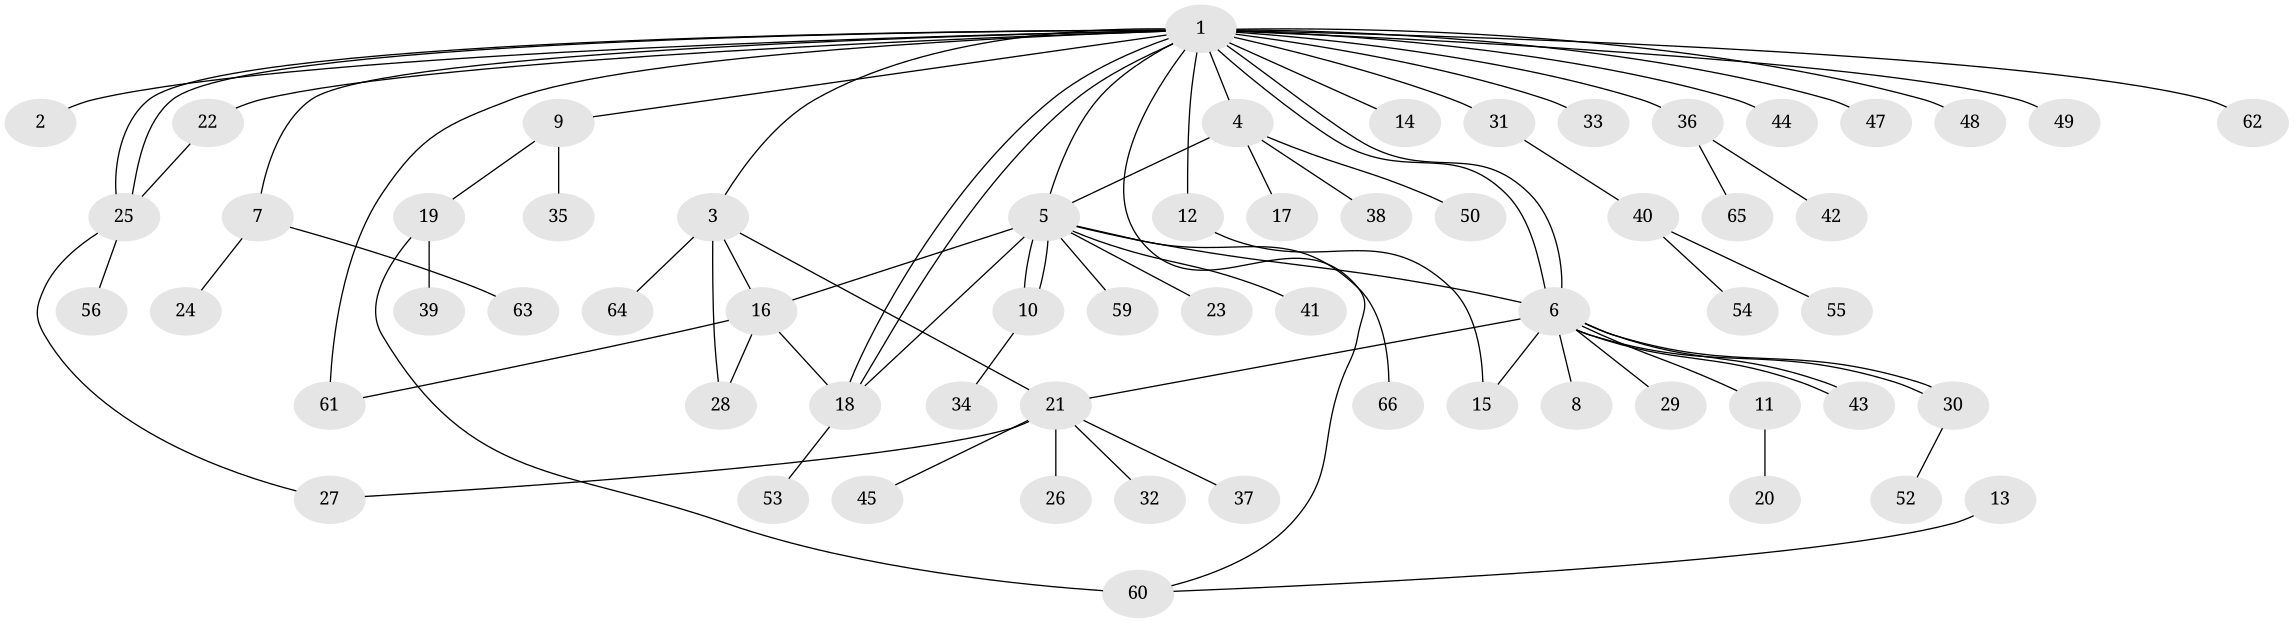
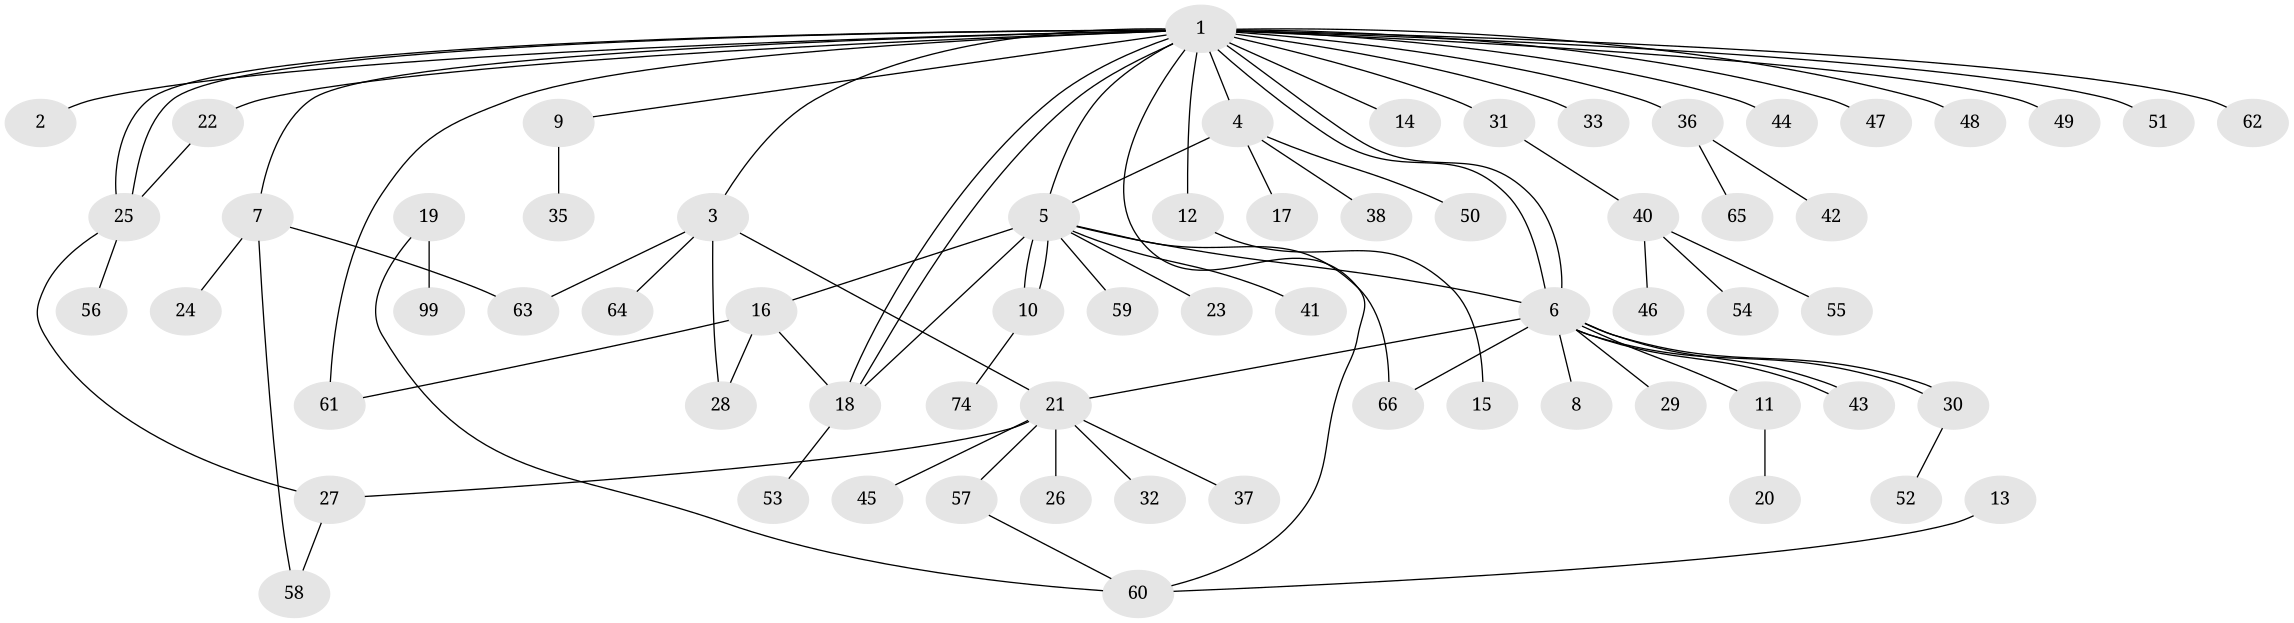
none -> (2159, 123)
(494, 170) -> none
(737, 264) -> (618, 264)
(429, 311) -> (429, 311)
none -> (1648, 311)
(1518, 358) -> (1471, 358)
(962, 406) -> (962, 406)
none -> (962, 500)
none -> (294, 594)
